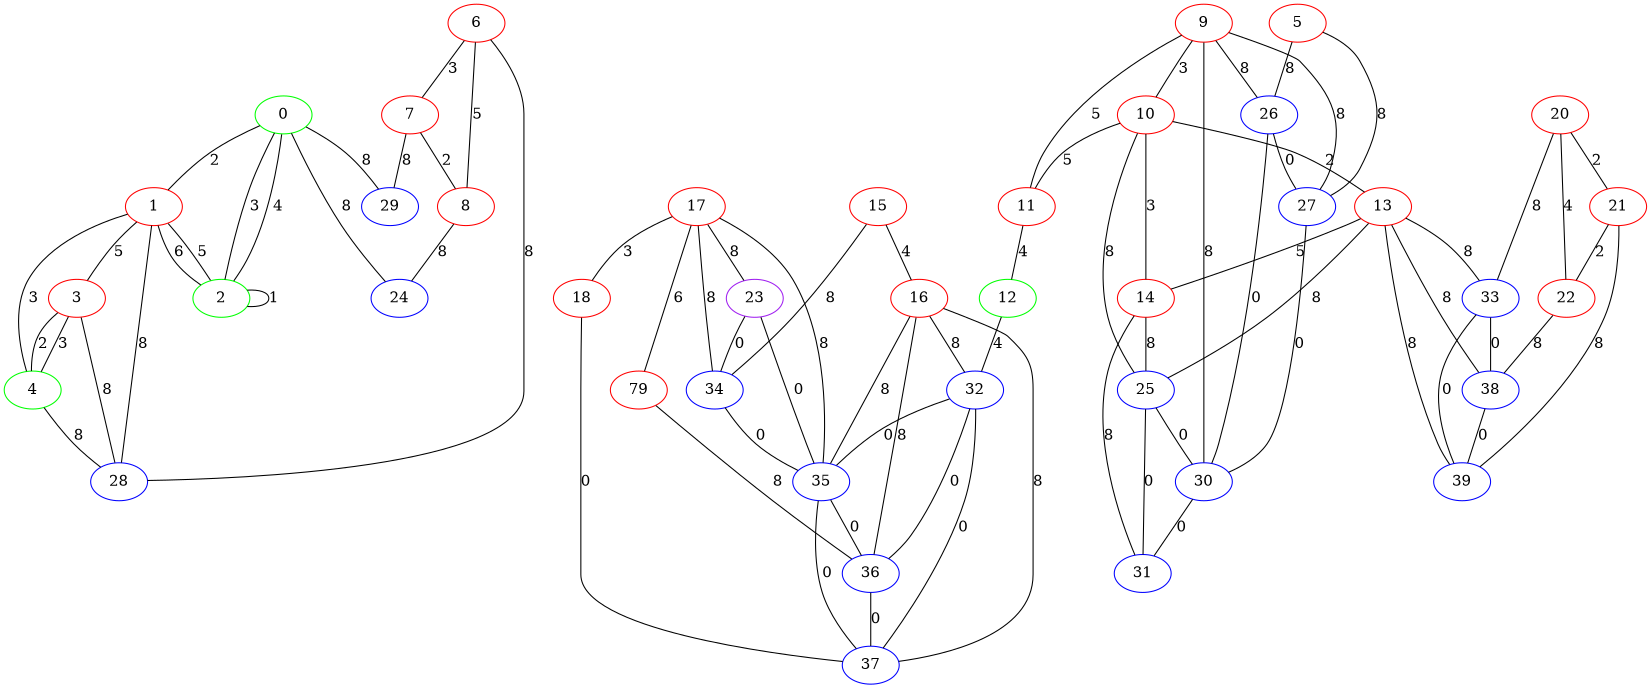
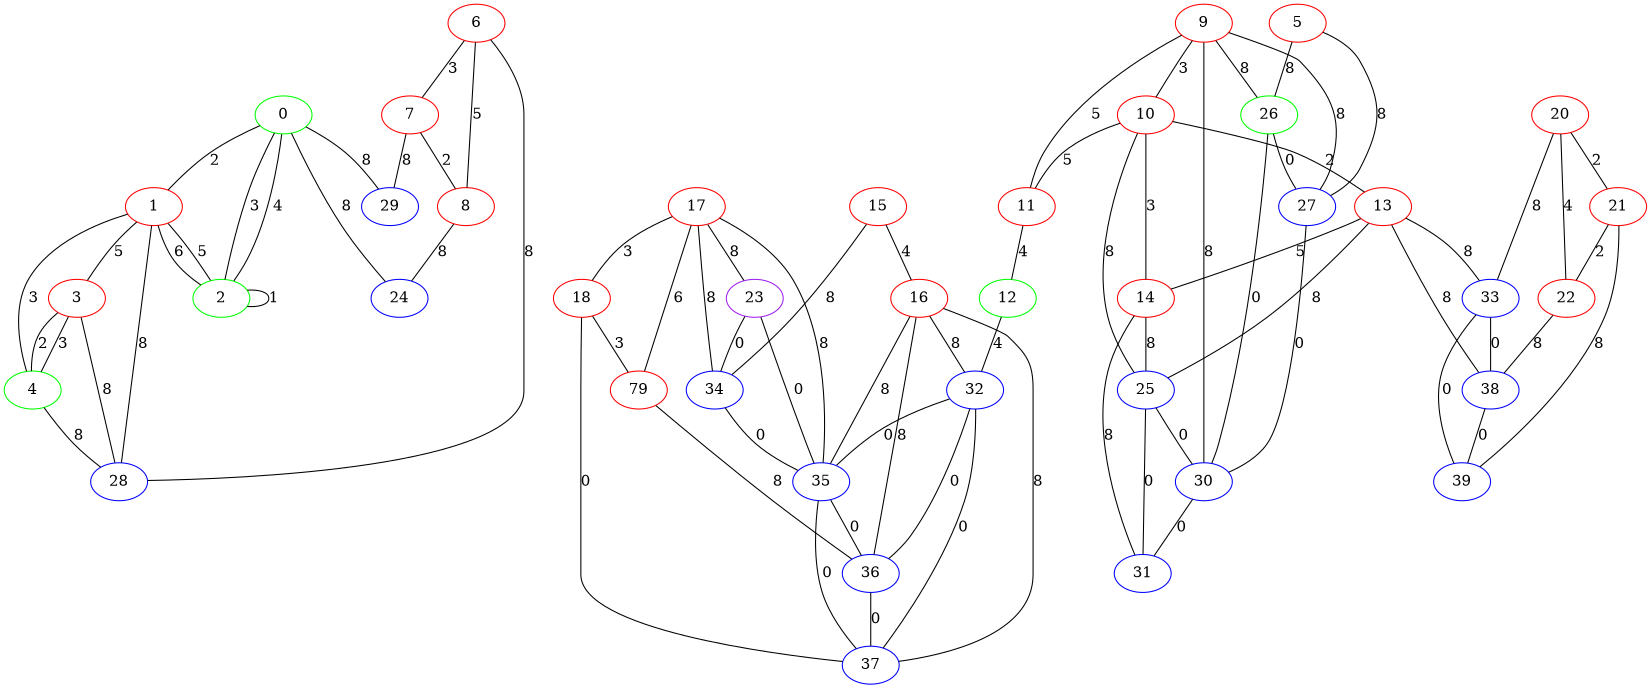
(1269, 115) -> (1269, 115)
none -> (610, 344)
(1407, 348) -> none
